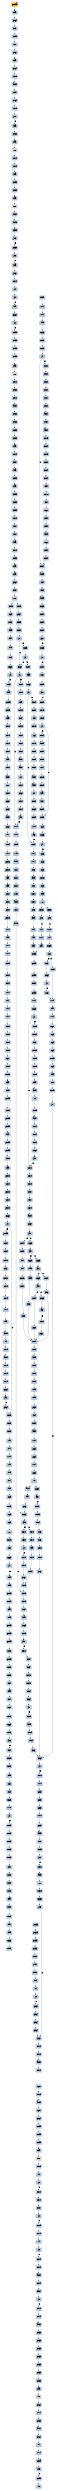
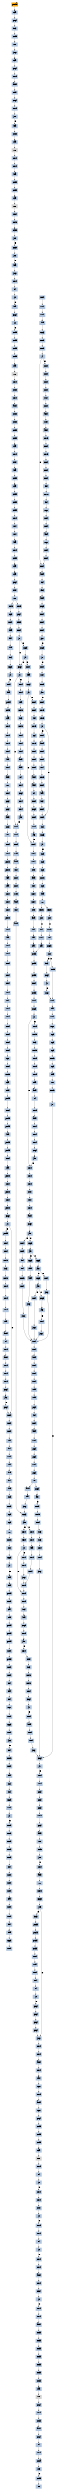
none -> (36, 1917)
none -> (39, 2078)
